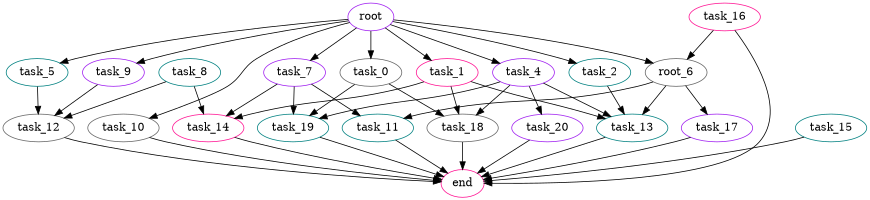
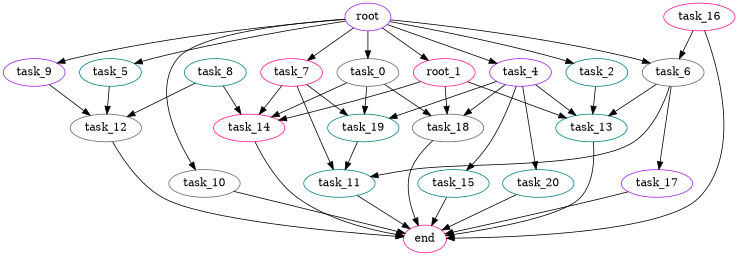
(295, 72) -> (292, 72)
(447, 72) -> (444, 72)
(676, 72) -> (673, 72)
none -> (313, 98)
none -> (498, 128)
(547, 128) -> (538, 183)
(378, 156) -> (353, 152)
